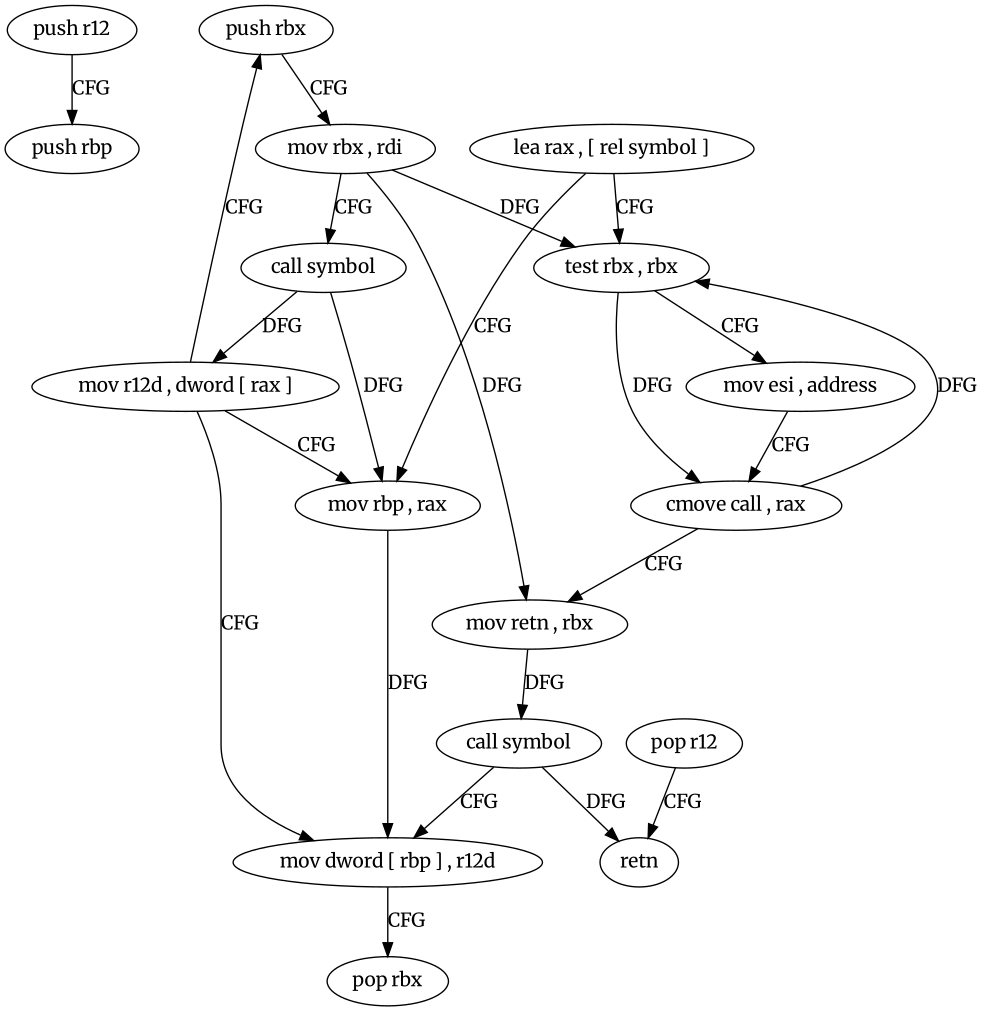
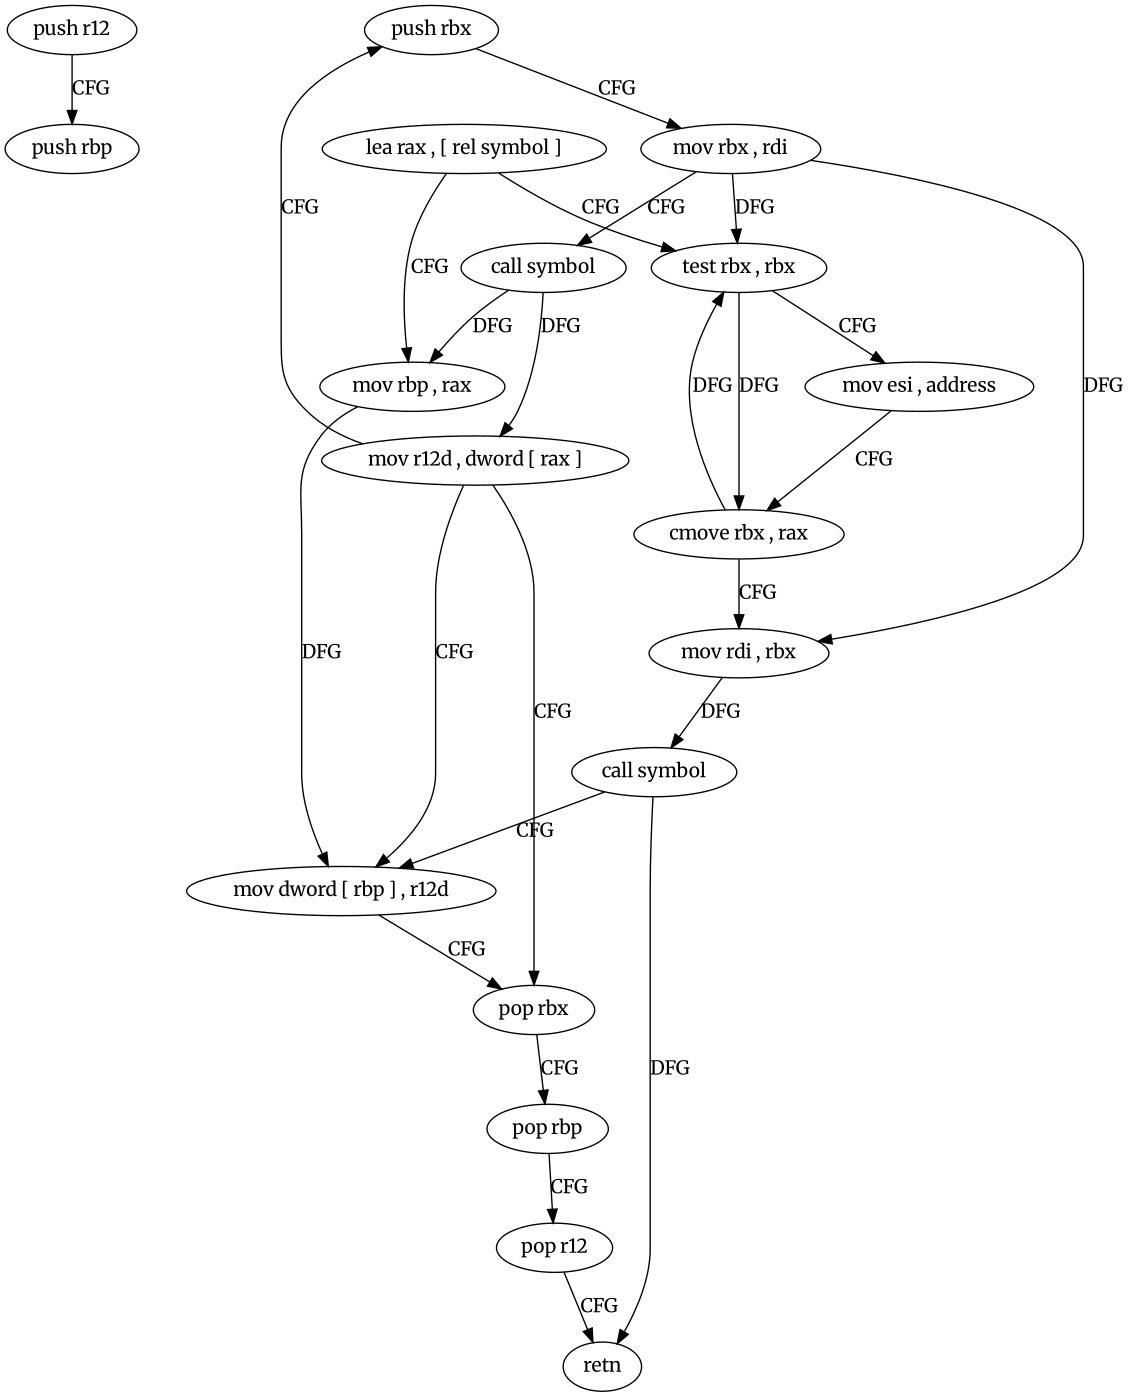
(282, 443) -> (534, 723)
(736, 506) -> (739, 534)
(530, 625) -> (739, 653)
none -> (548, 1129)
